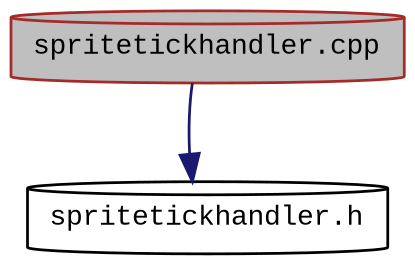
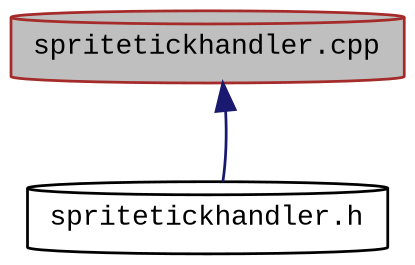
(189, 119) -> (226, 146)
